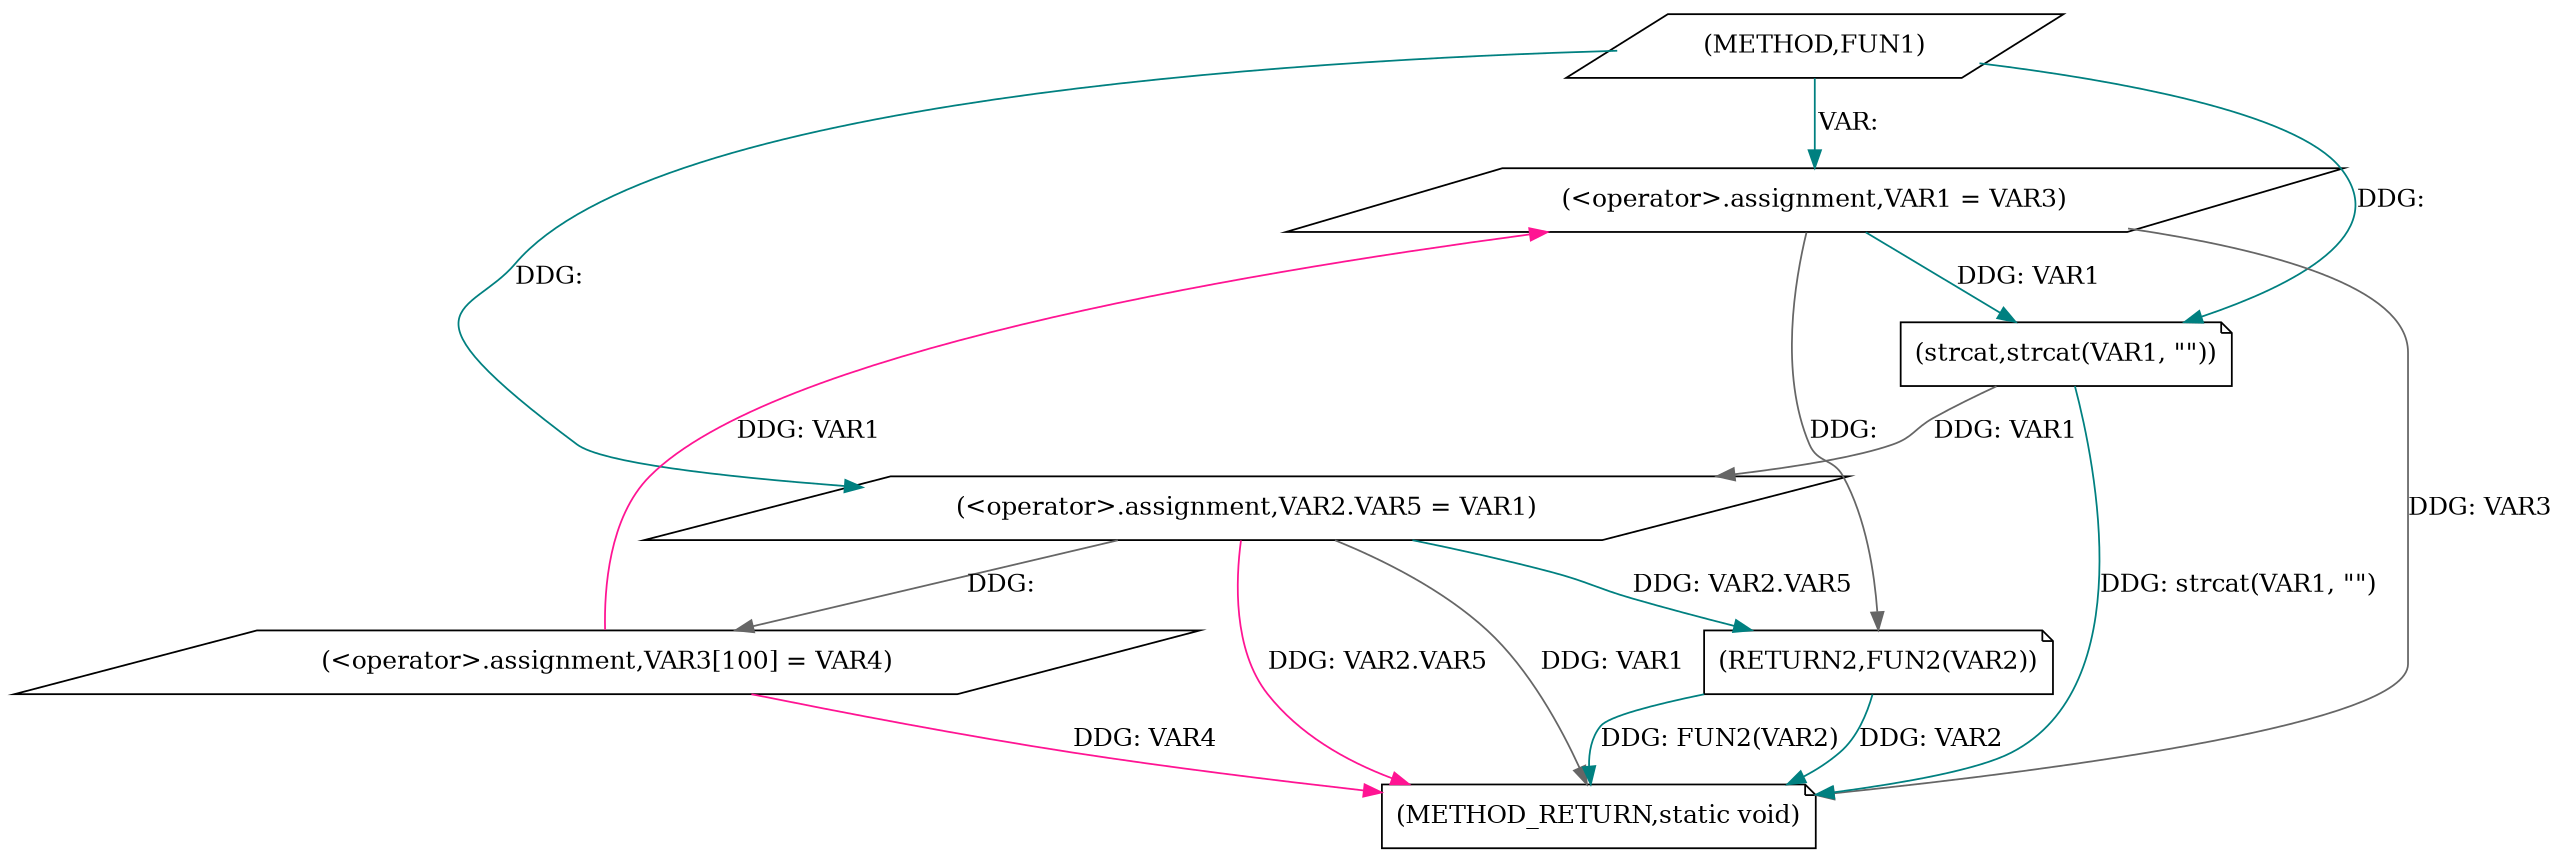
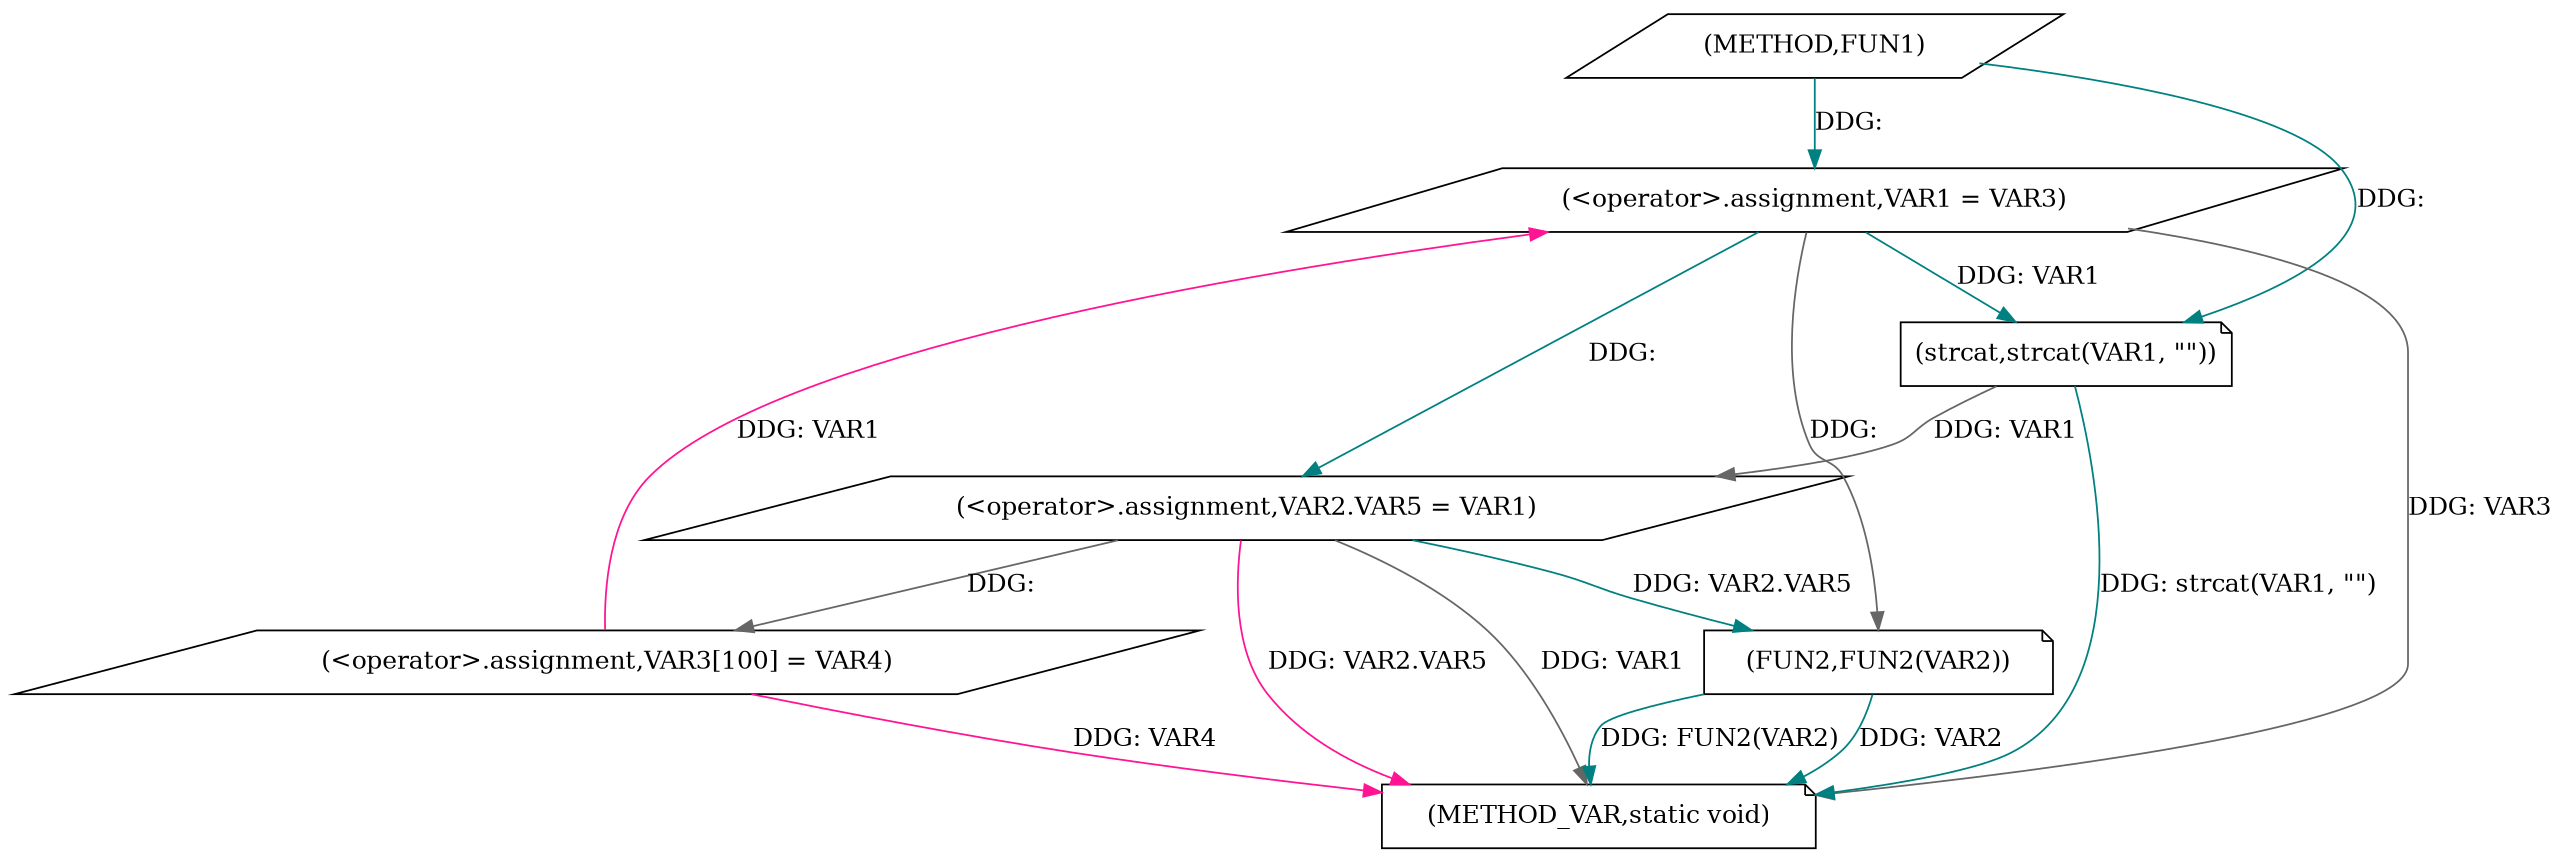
(1853, 123) -> (1853, 123)
(790, 139) -> (1539, 350)
(1878, 662) -> (1878, 662)
(1599, 816) -> (1599, 816)
